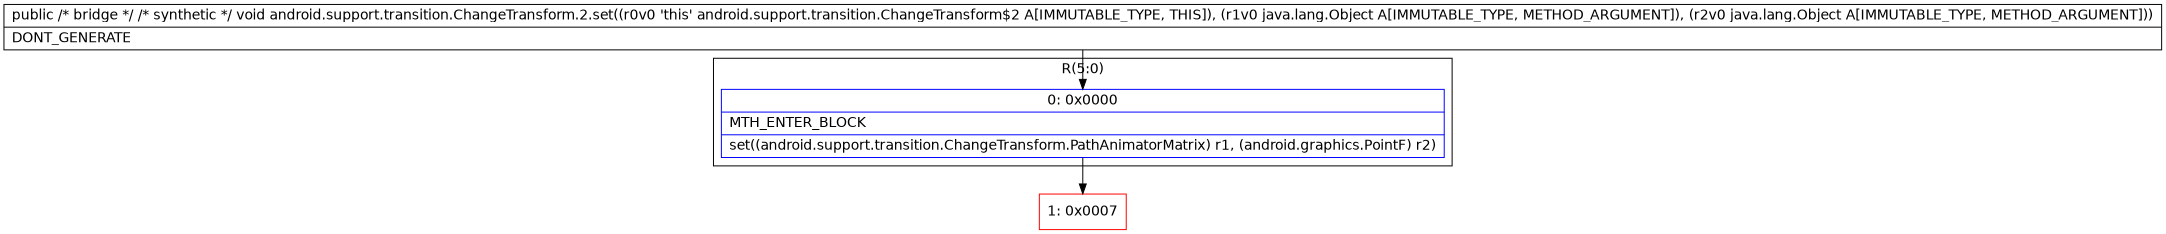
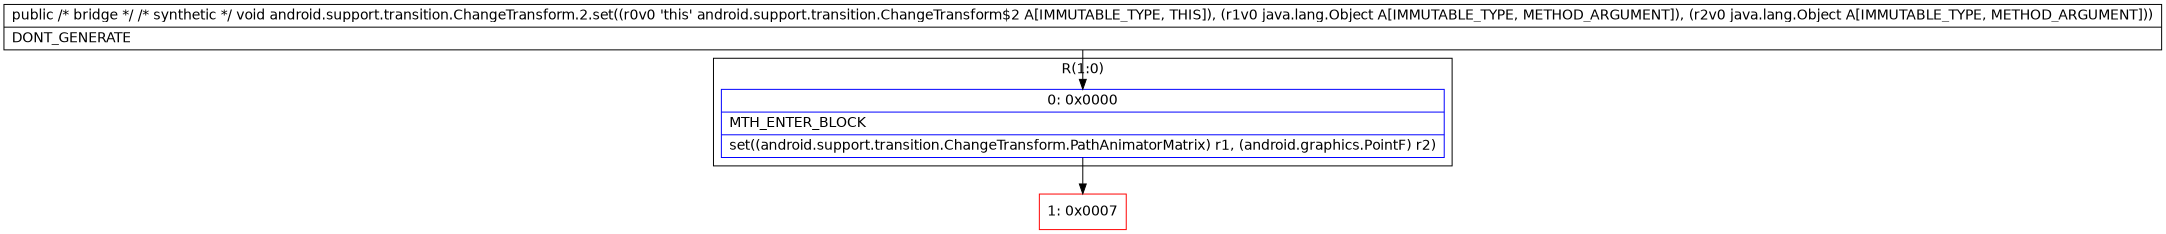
(1083, 70) -> (1083, 70)
